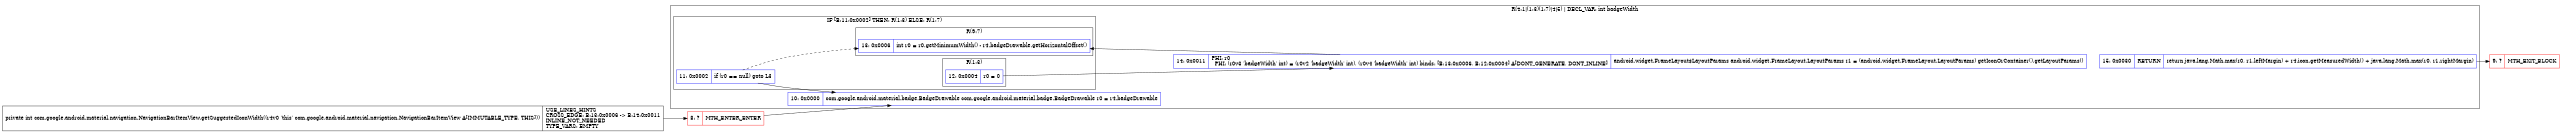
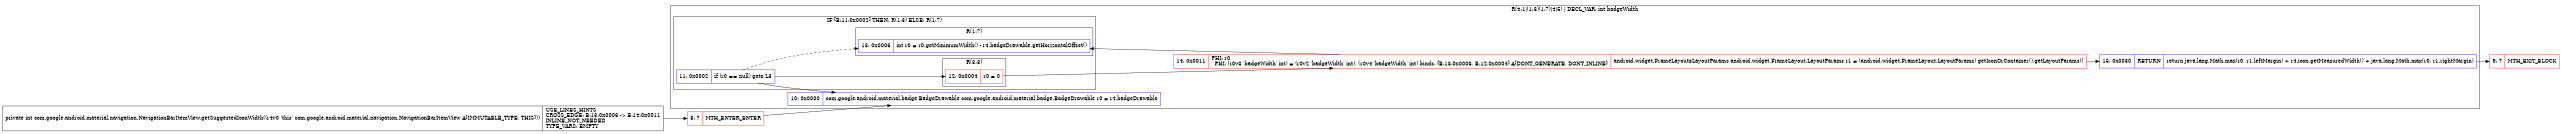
(974, 32) -> (974, 32)
(1630, 61) -> (1630, 61)
none -> (2091, 61)
(974, 63) -> (974, 63)
none -> (858, 77)
(974, 77) -> (974, 77)
